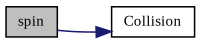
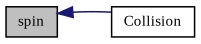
(77, 32) -> (92, 12)
